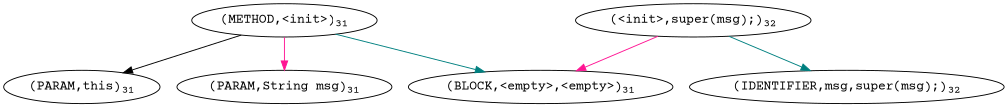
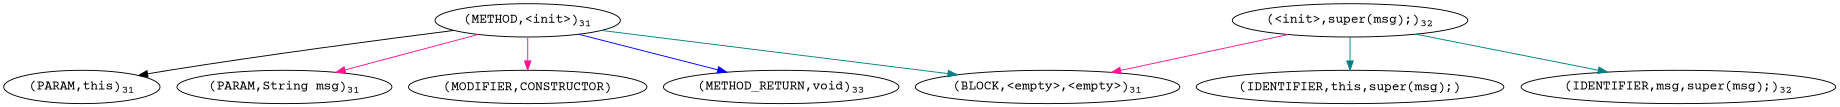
none -> (528, 87)
none -> (781, 87)
none -> (1350, 87)
